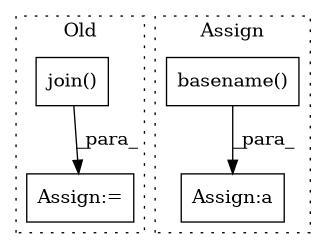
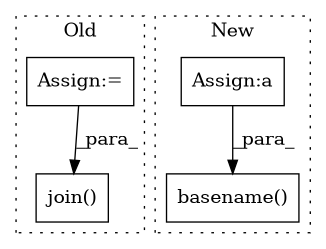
(233, 31) -> (233, 31)
(76, 133) -> (77, 133)
(233, 133) -> (233, 133)
